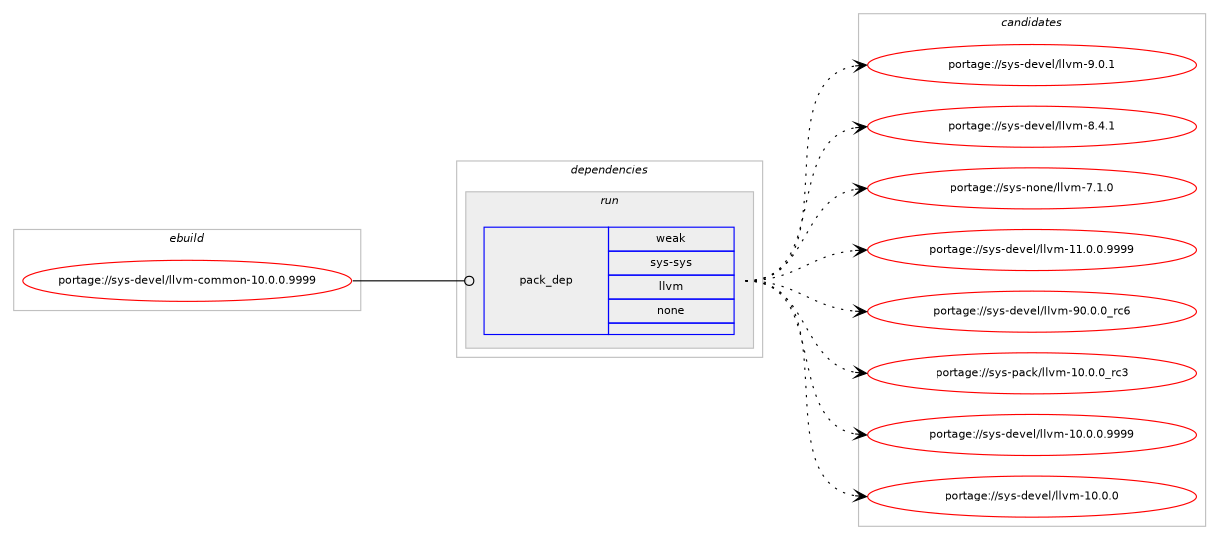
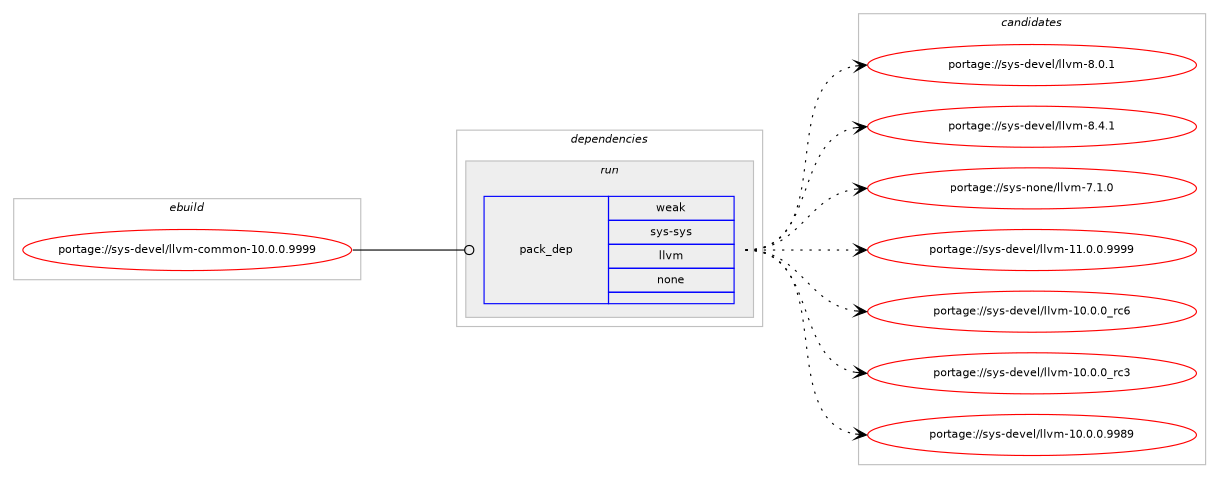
(1032, 65) -> (1032, 65)
(1032, 312) -> (1032, 312)
(1032, 373) -> (1032, 373)
(1032, 435) -> (1032, 435)
(1032, 497) -> none
